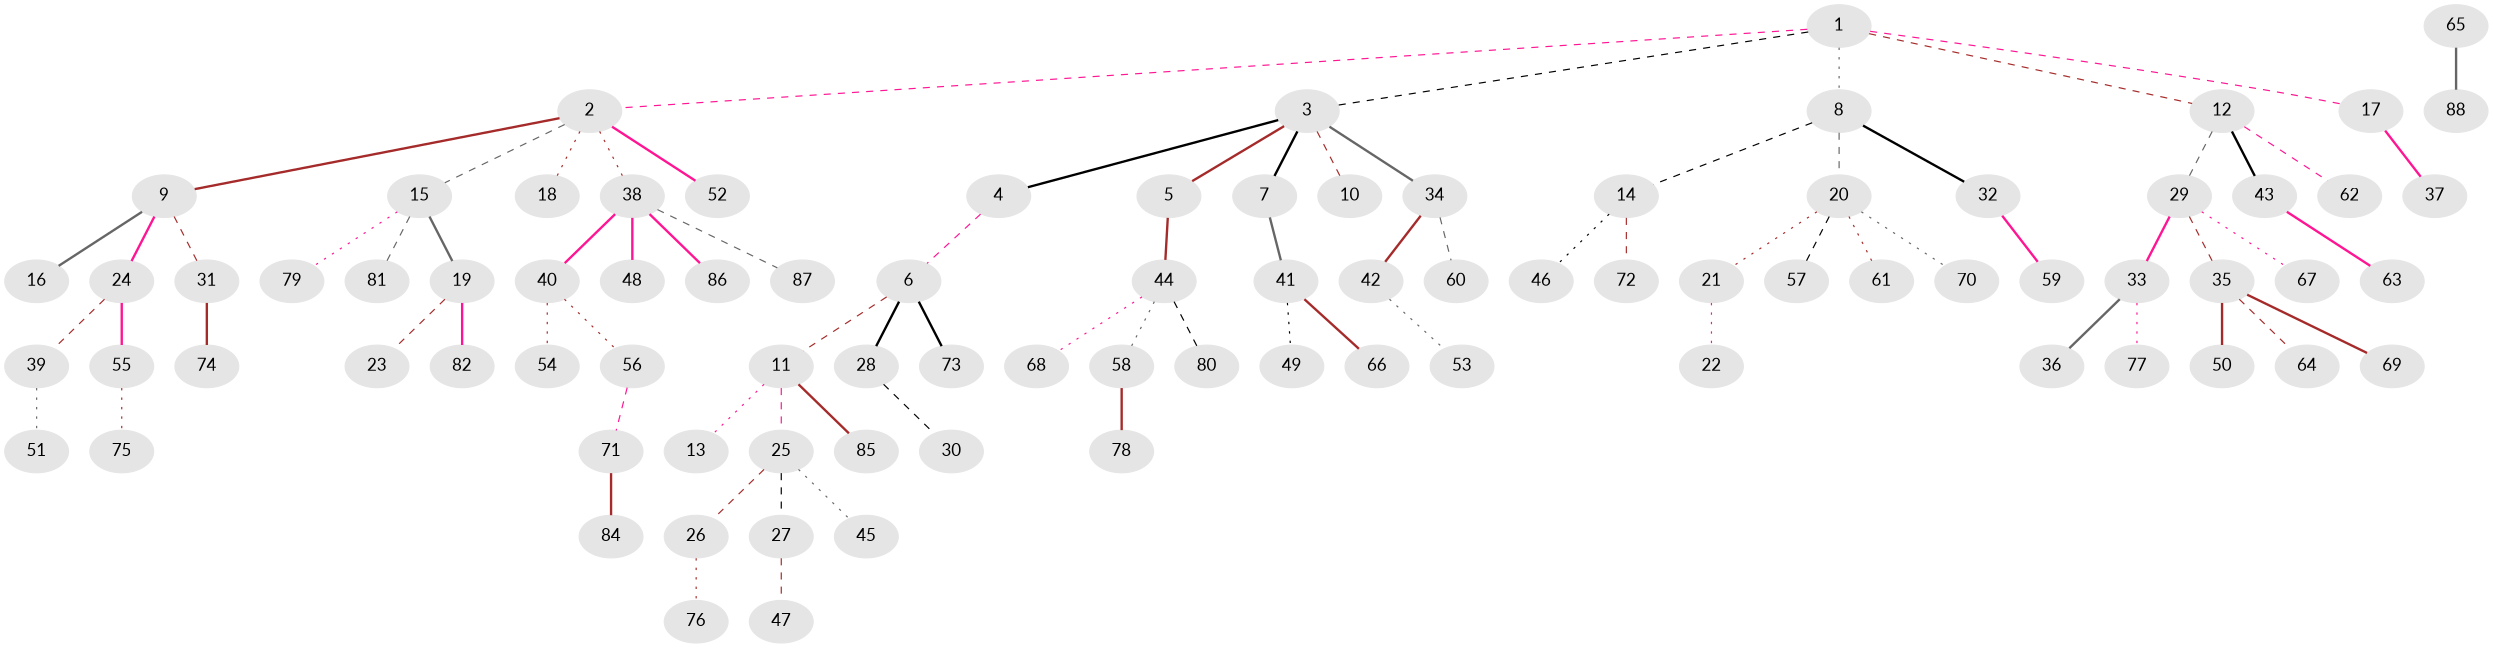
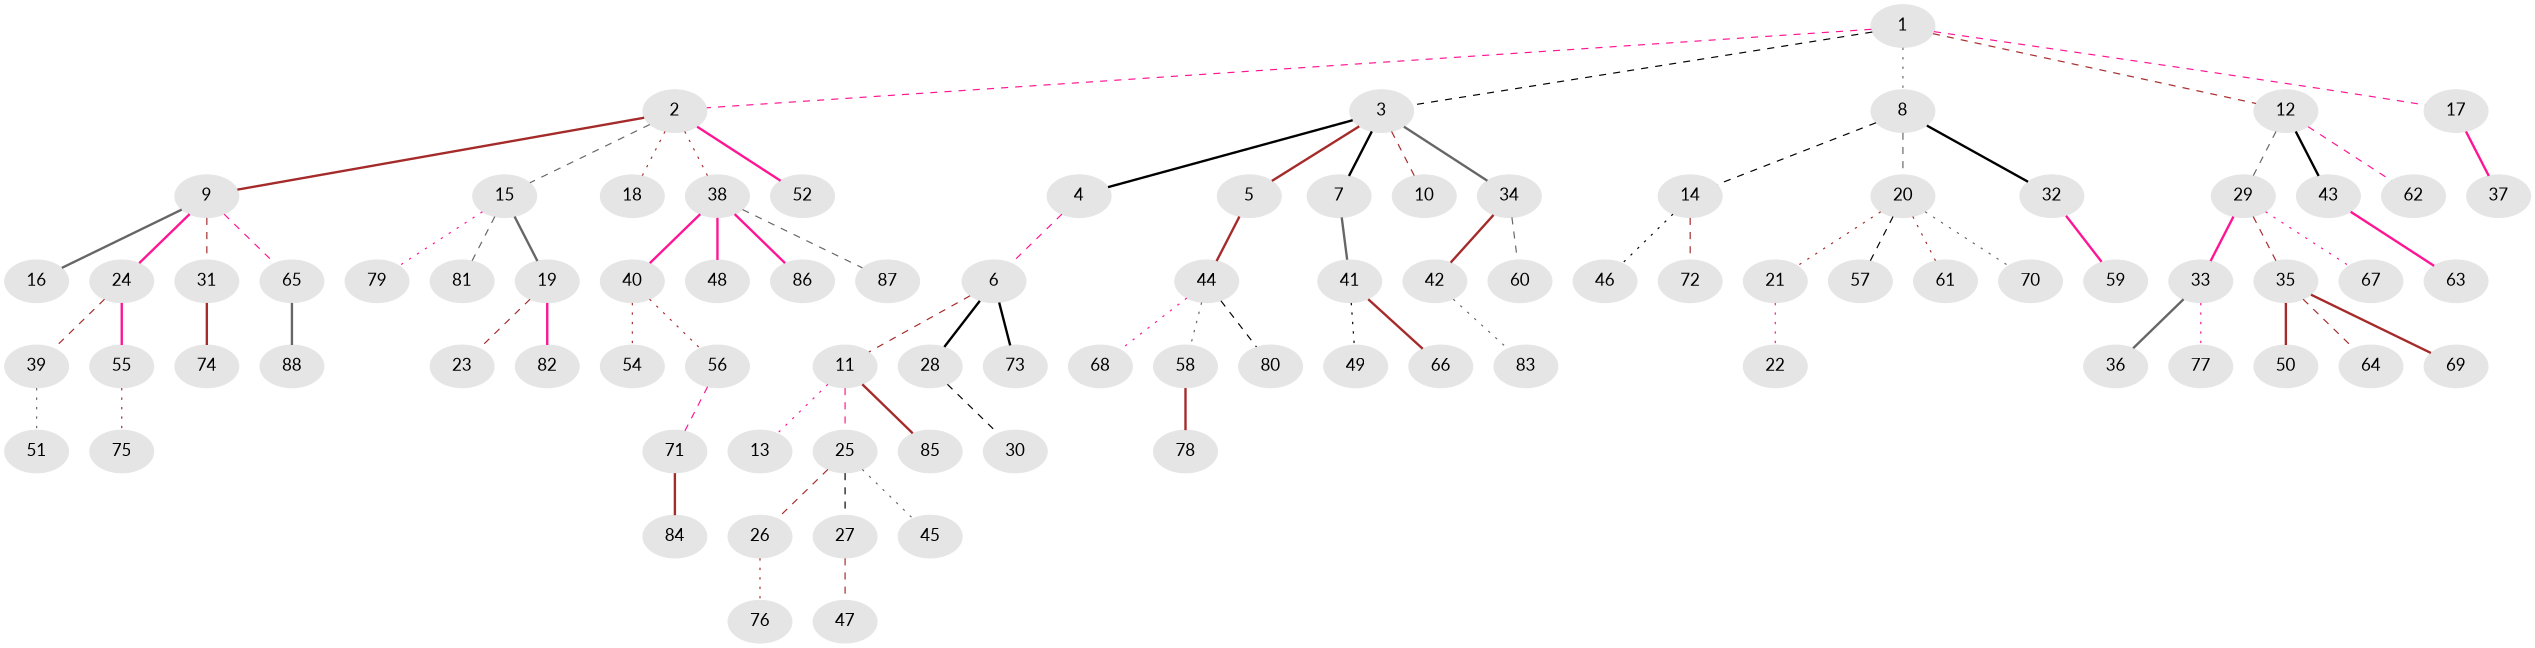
none -> (249, 239)
(1462, 366) -> (1526, 366)
